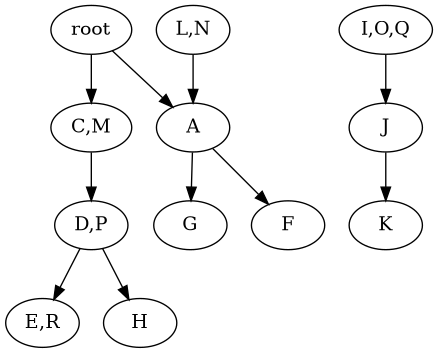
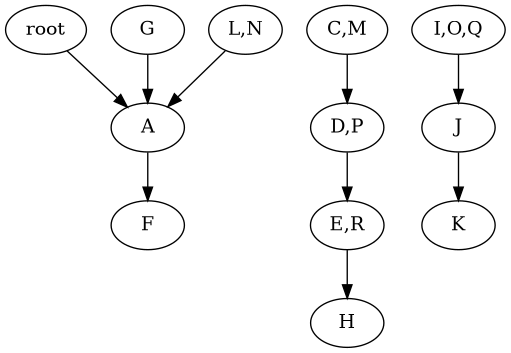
(91, 72) -> none
(192, 170) -> (148, 72)
(113, 268) -> (347, 267)
